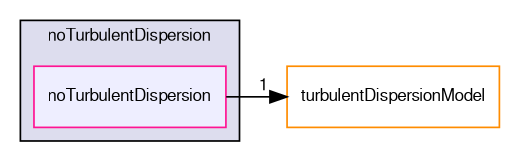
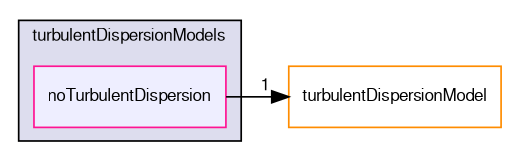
(130, 37) -> (130, 37)
